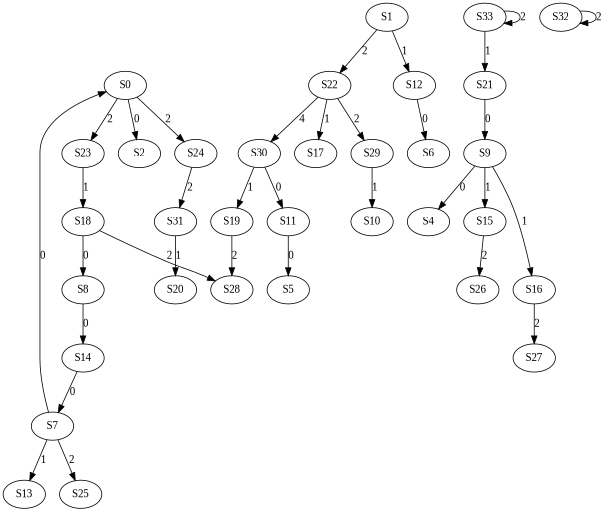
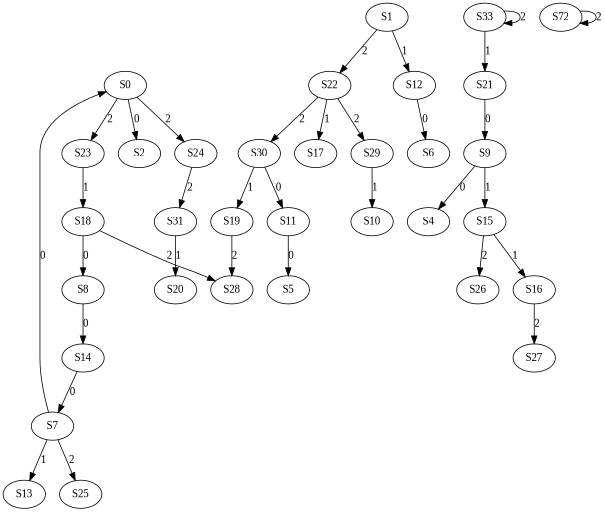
(561, 17) -> (561, 17)
(302, 119) -> (302, 119)
(516, 216) -> (507, 253)
